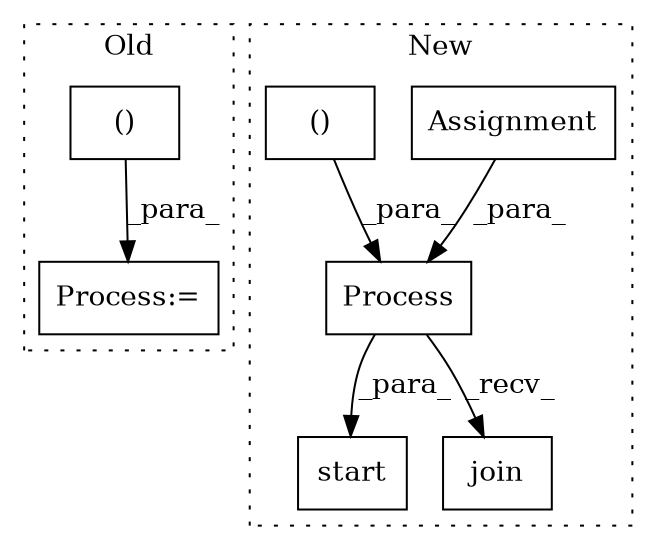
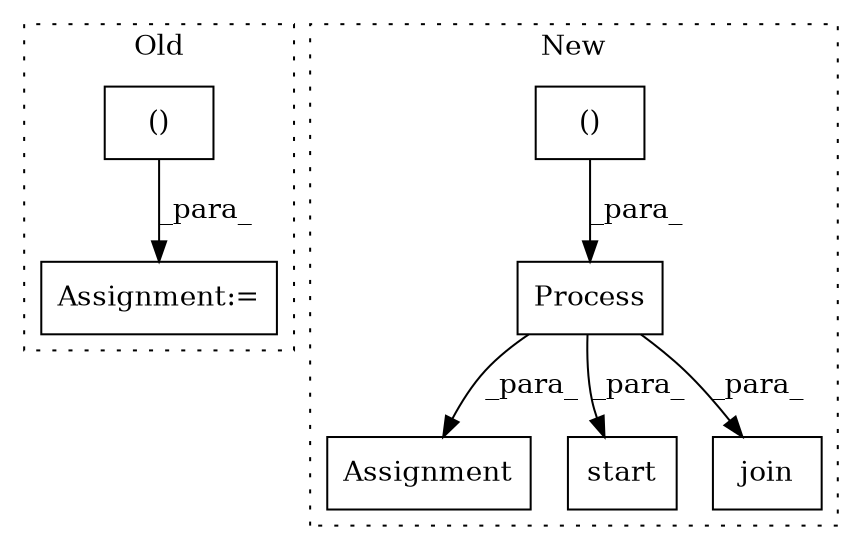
(469, 203) -> (485, 371)
(129, 298) -> (159, 298)
(511, 386) -> (757, 386)
